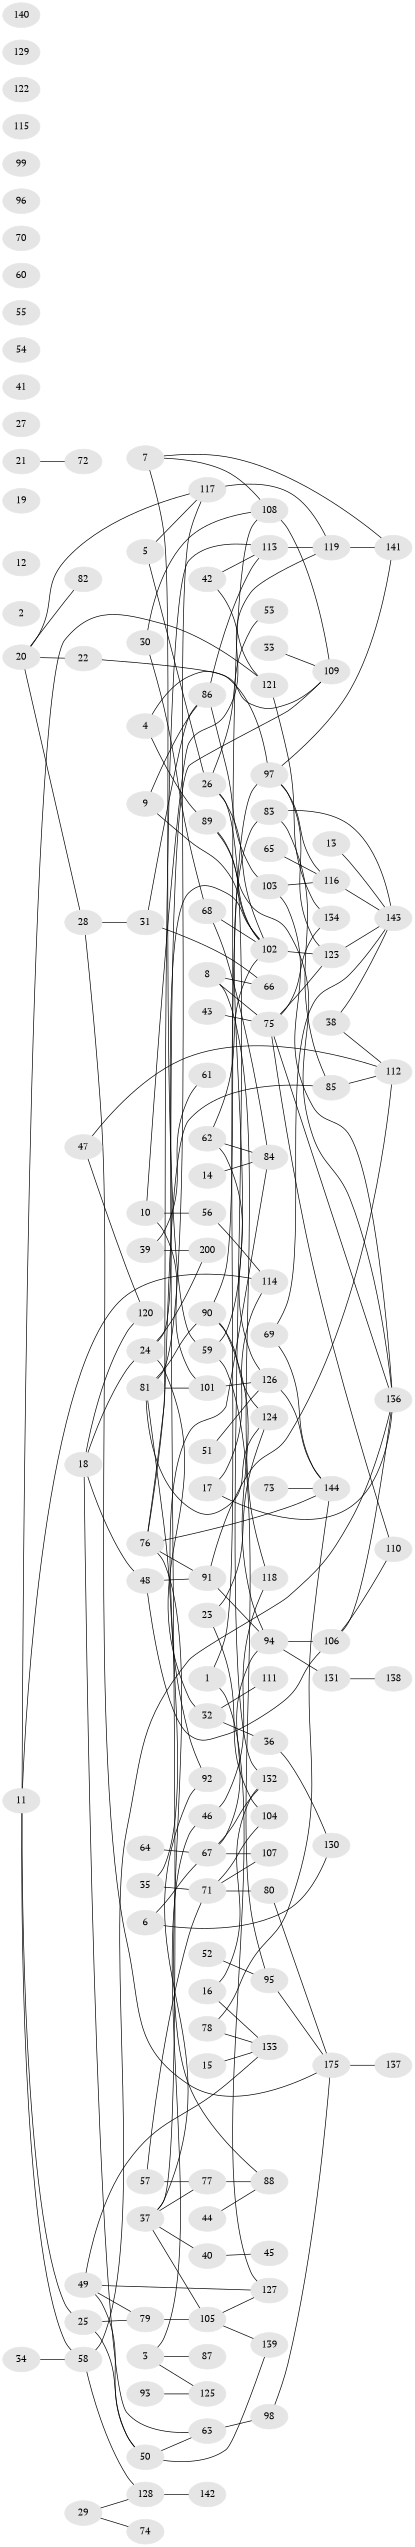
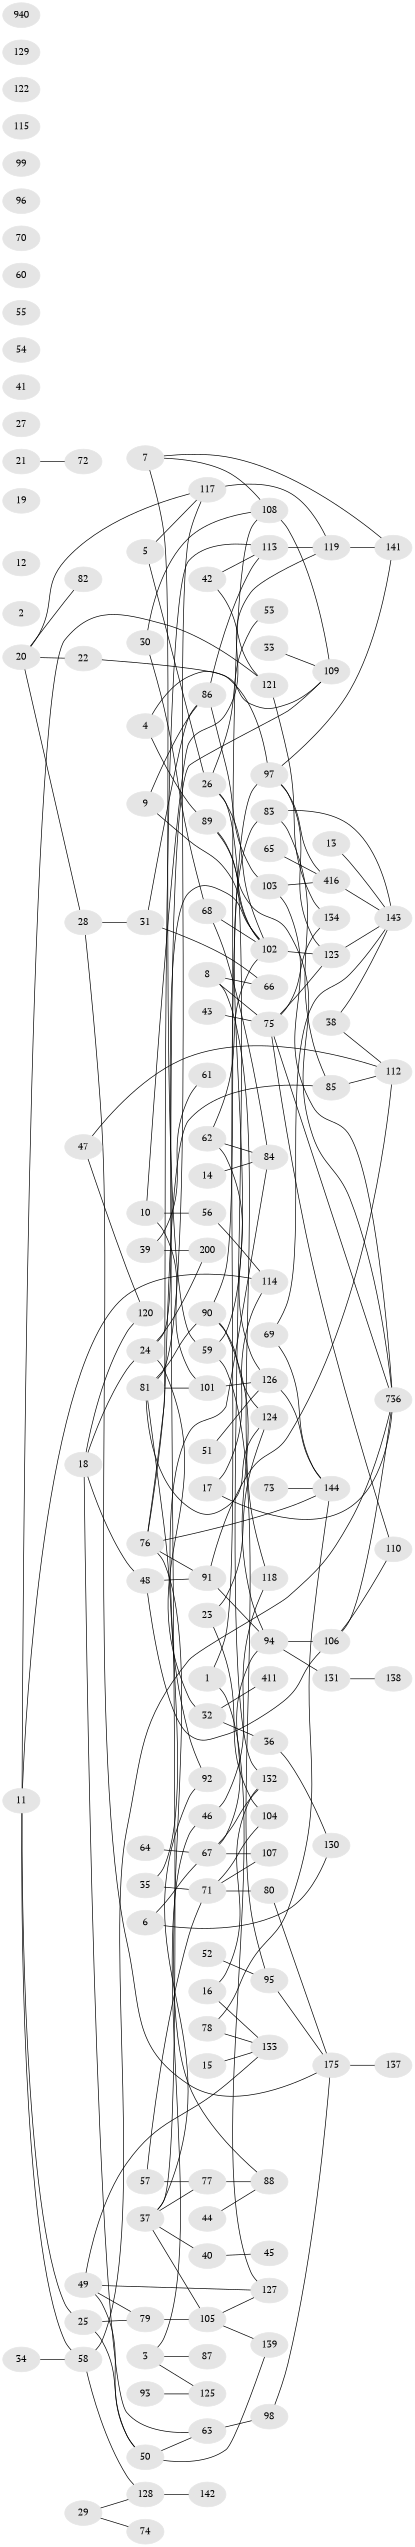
(21, 15) -> (21, 15)
(331, 881) -> (331, 881)
(393, 1400) -> (393, 1400)
(269, 1679) -> (269, 1679)
